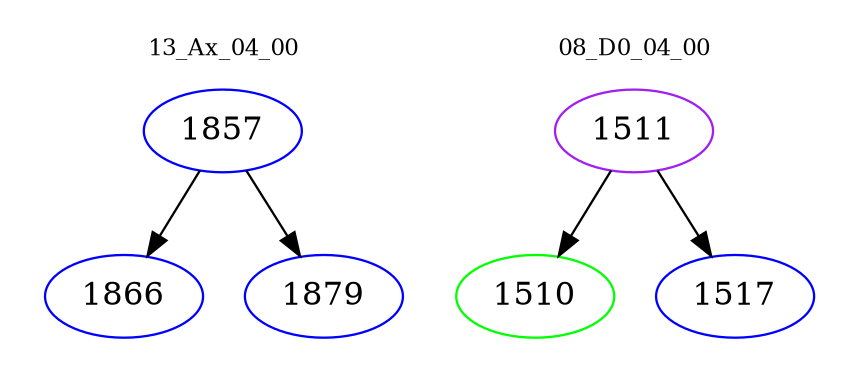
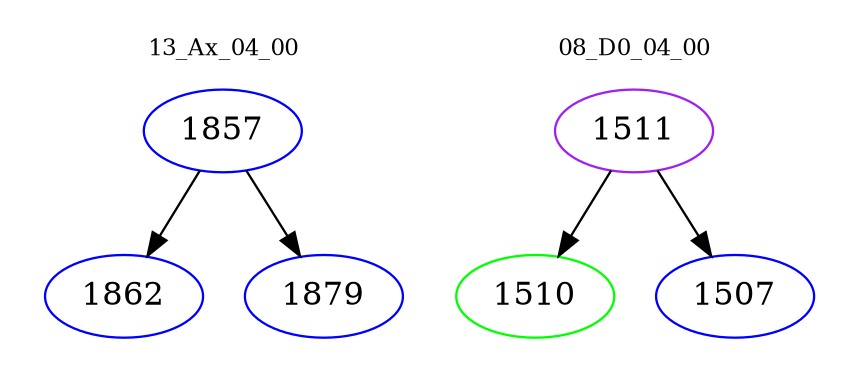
(124, 296) -> (124, 296)
(735, 296) -> (735, 296)
